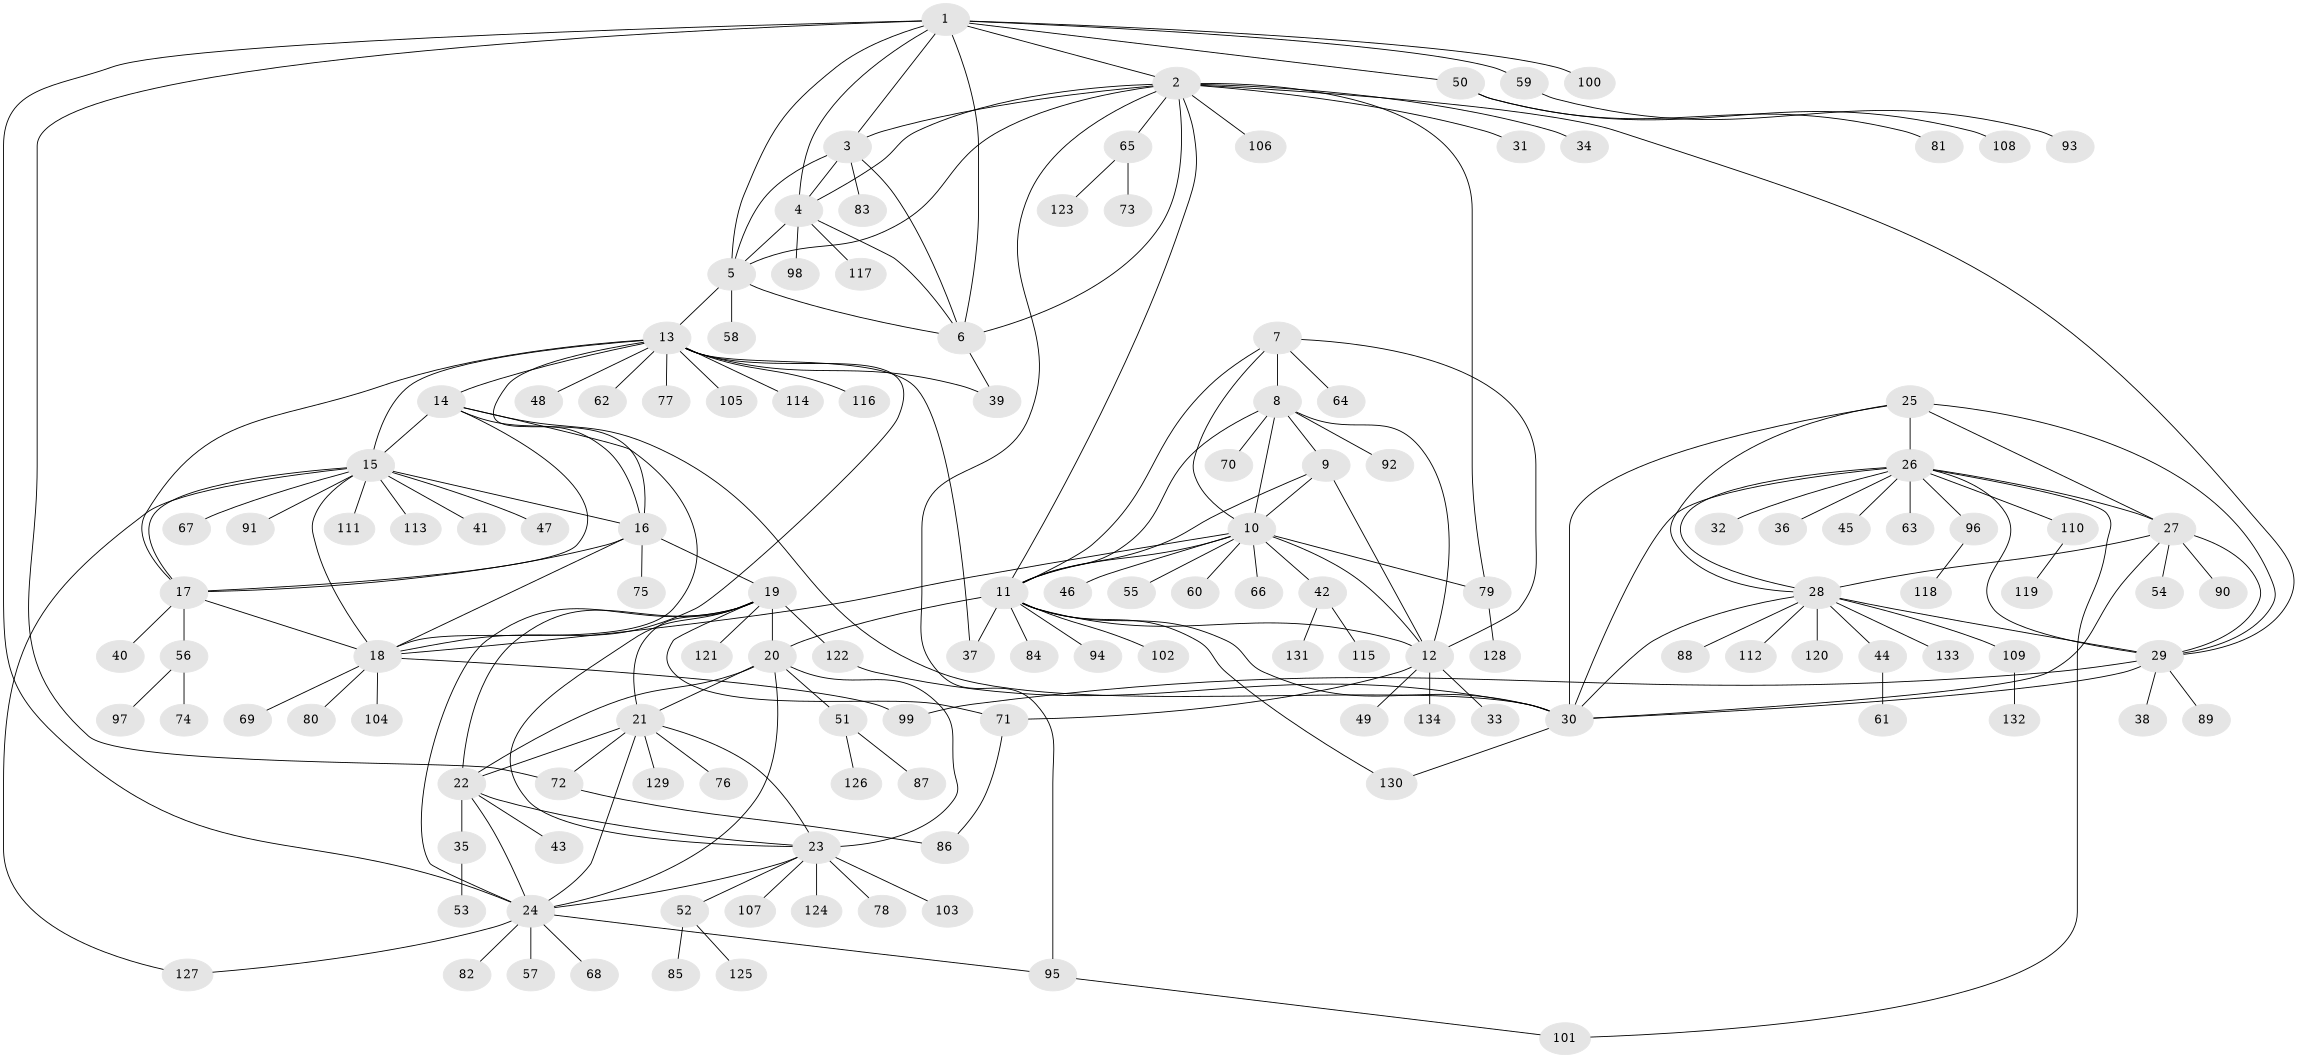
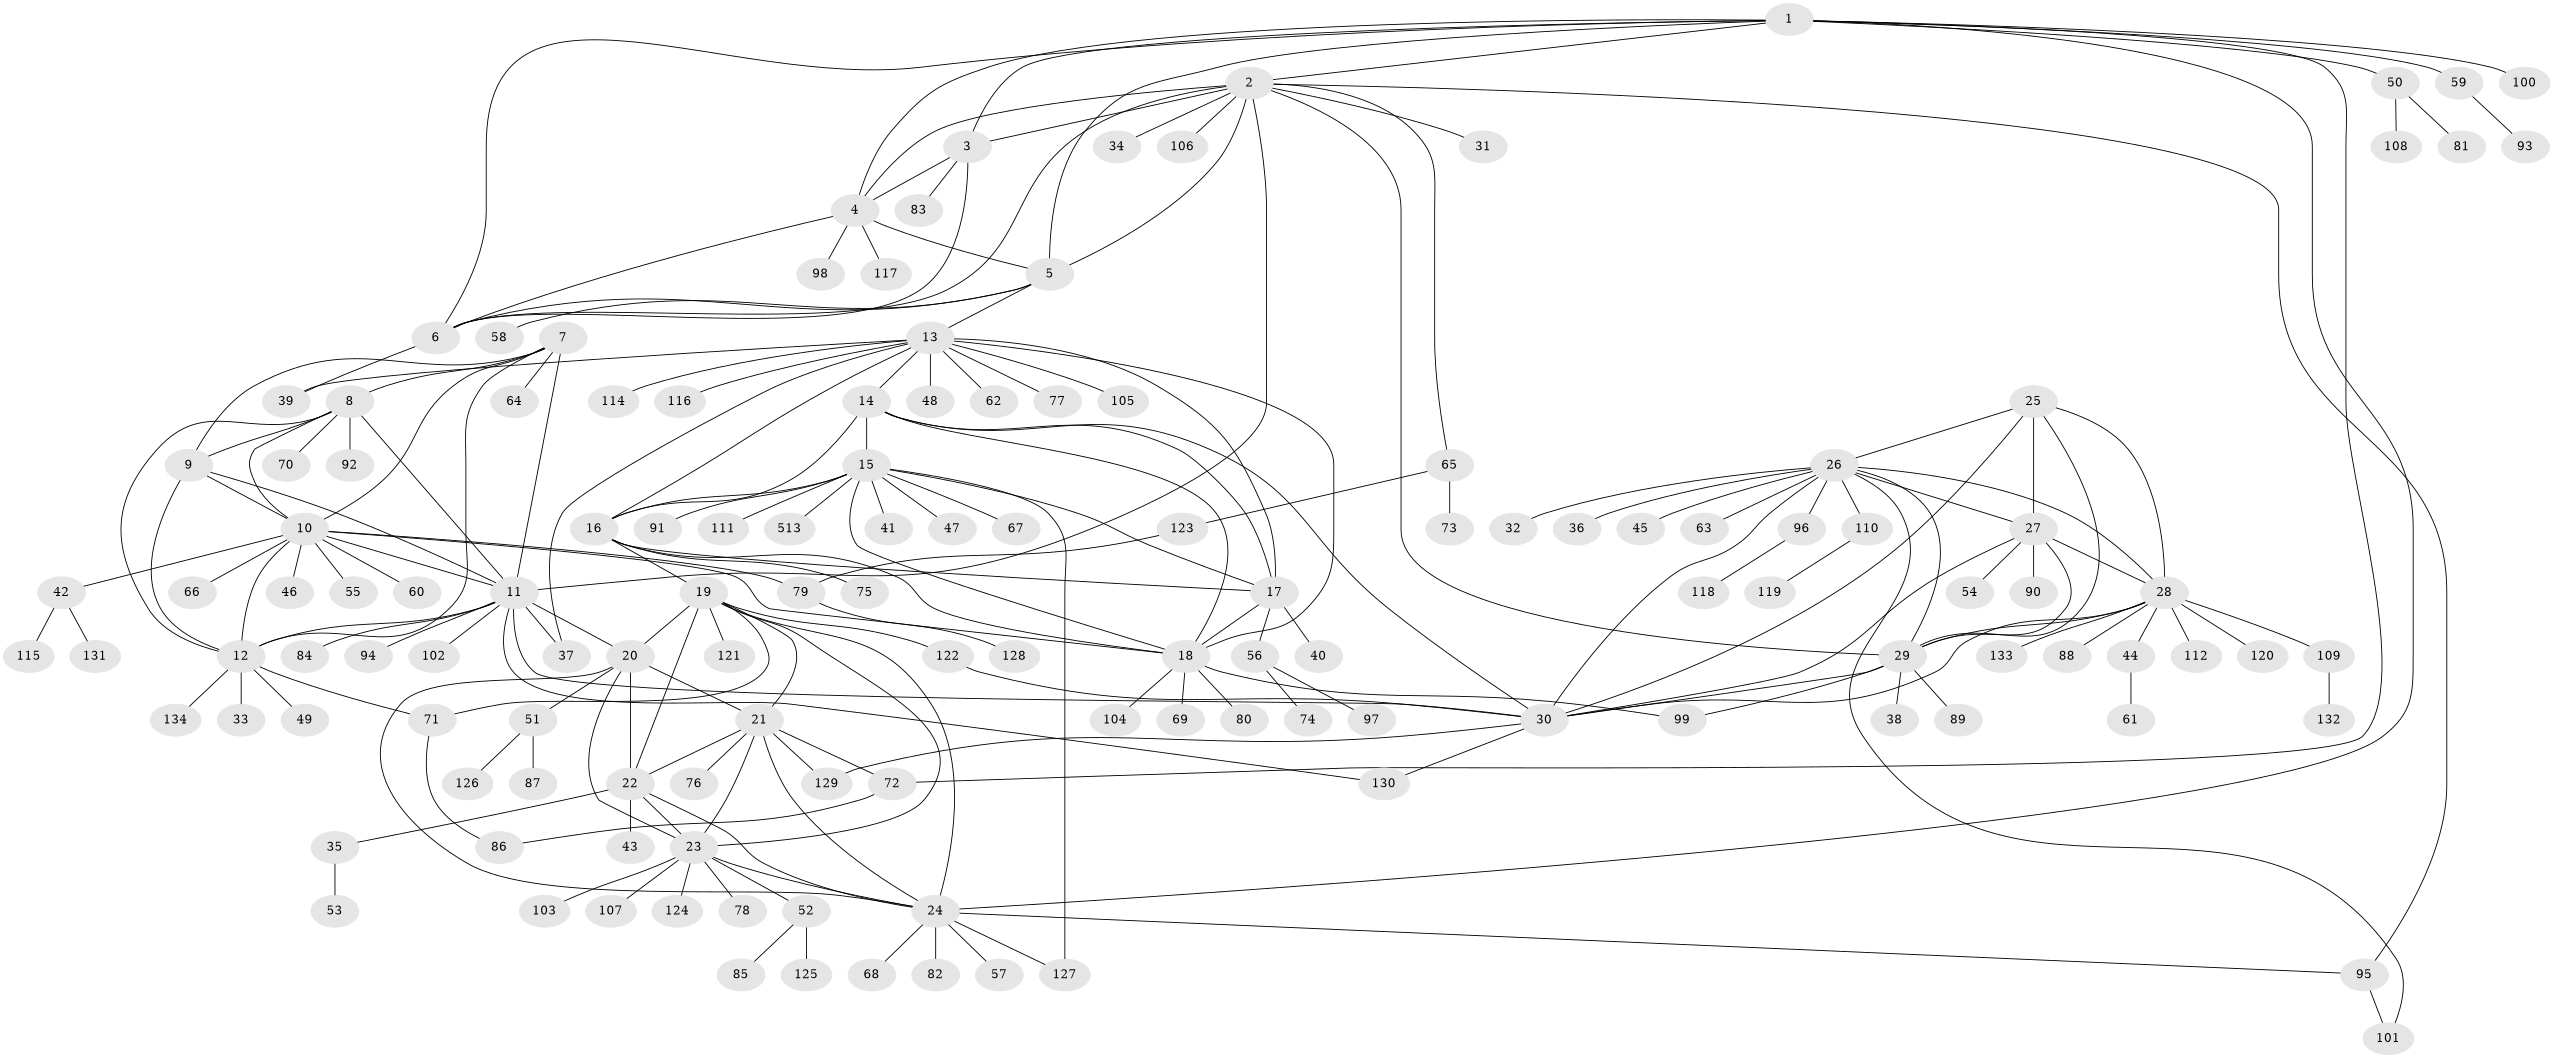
(767, 195) -> none
(1472, 229) -> (988, 555)
none -> (355, 359)
(420, 380) -> none
(416, 529) -> (790, 529)
none -> (1182, 740)
